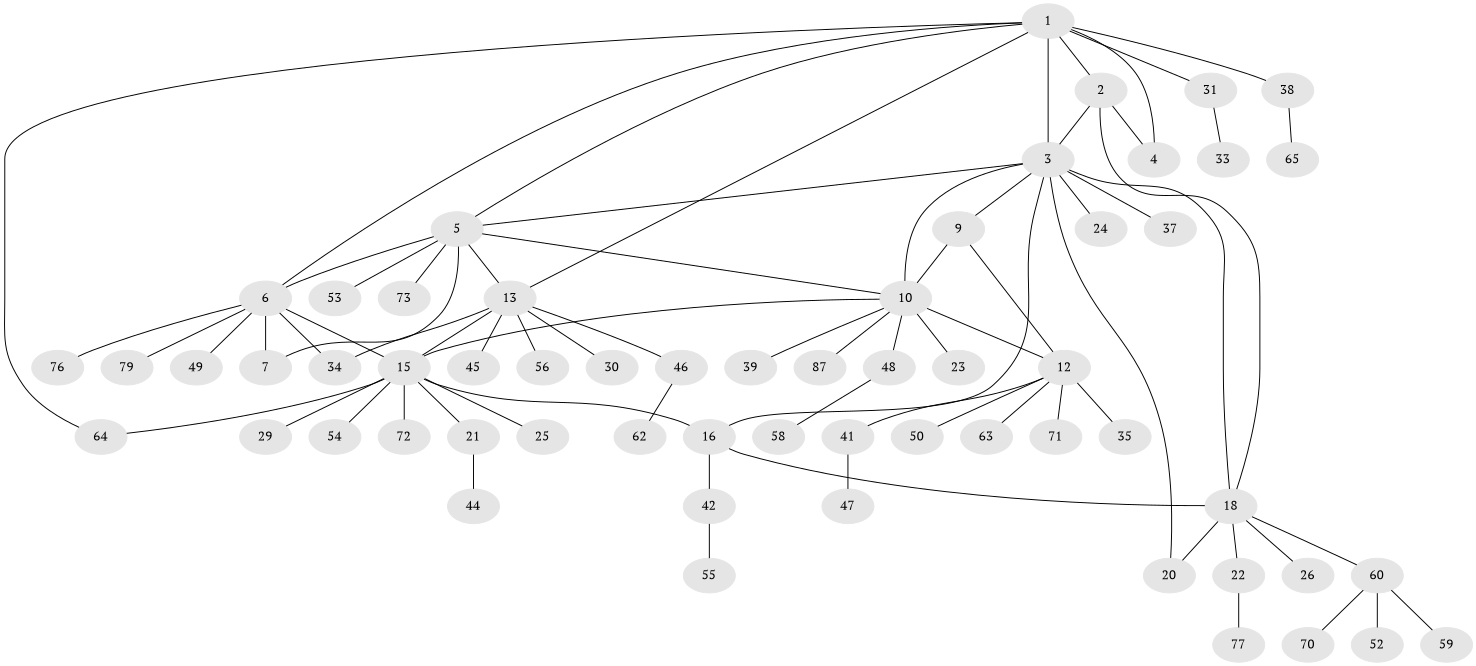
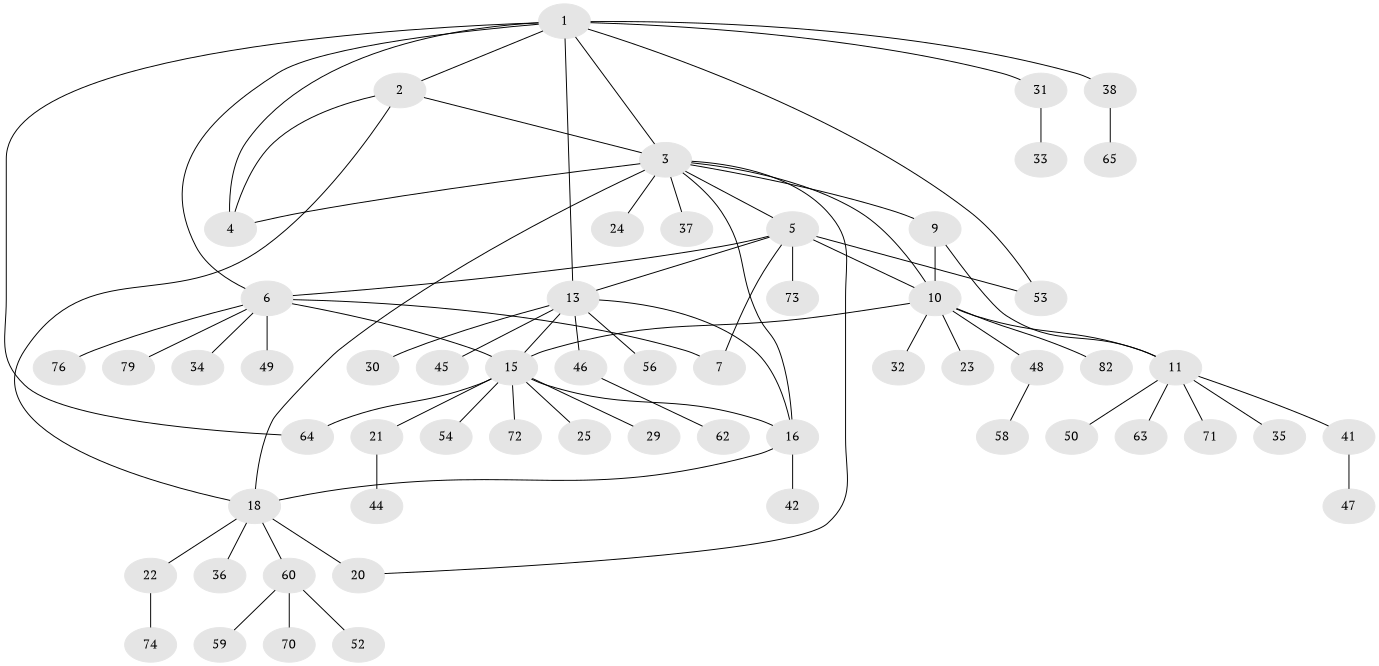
(736, 83) -> (829, 125)
none -> (447, 189)
(435, 328) -> (695, 318)
(751, 368) -> (899, 368)
(820, 368) -> (1106, 368)
(1065, 368) -> (1176, 368)
(709, 576) -> none
(1308, 576) -> (220, 576)
(1239, 645) -> (151, 645)
